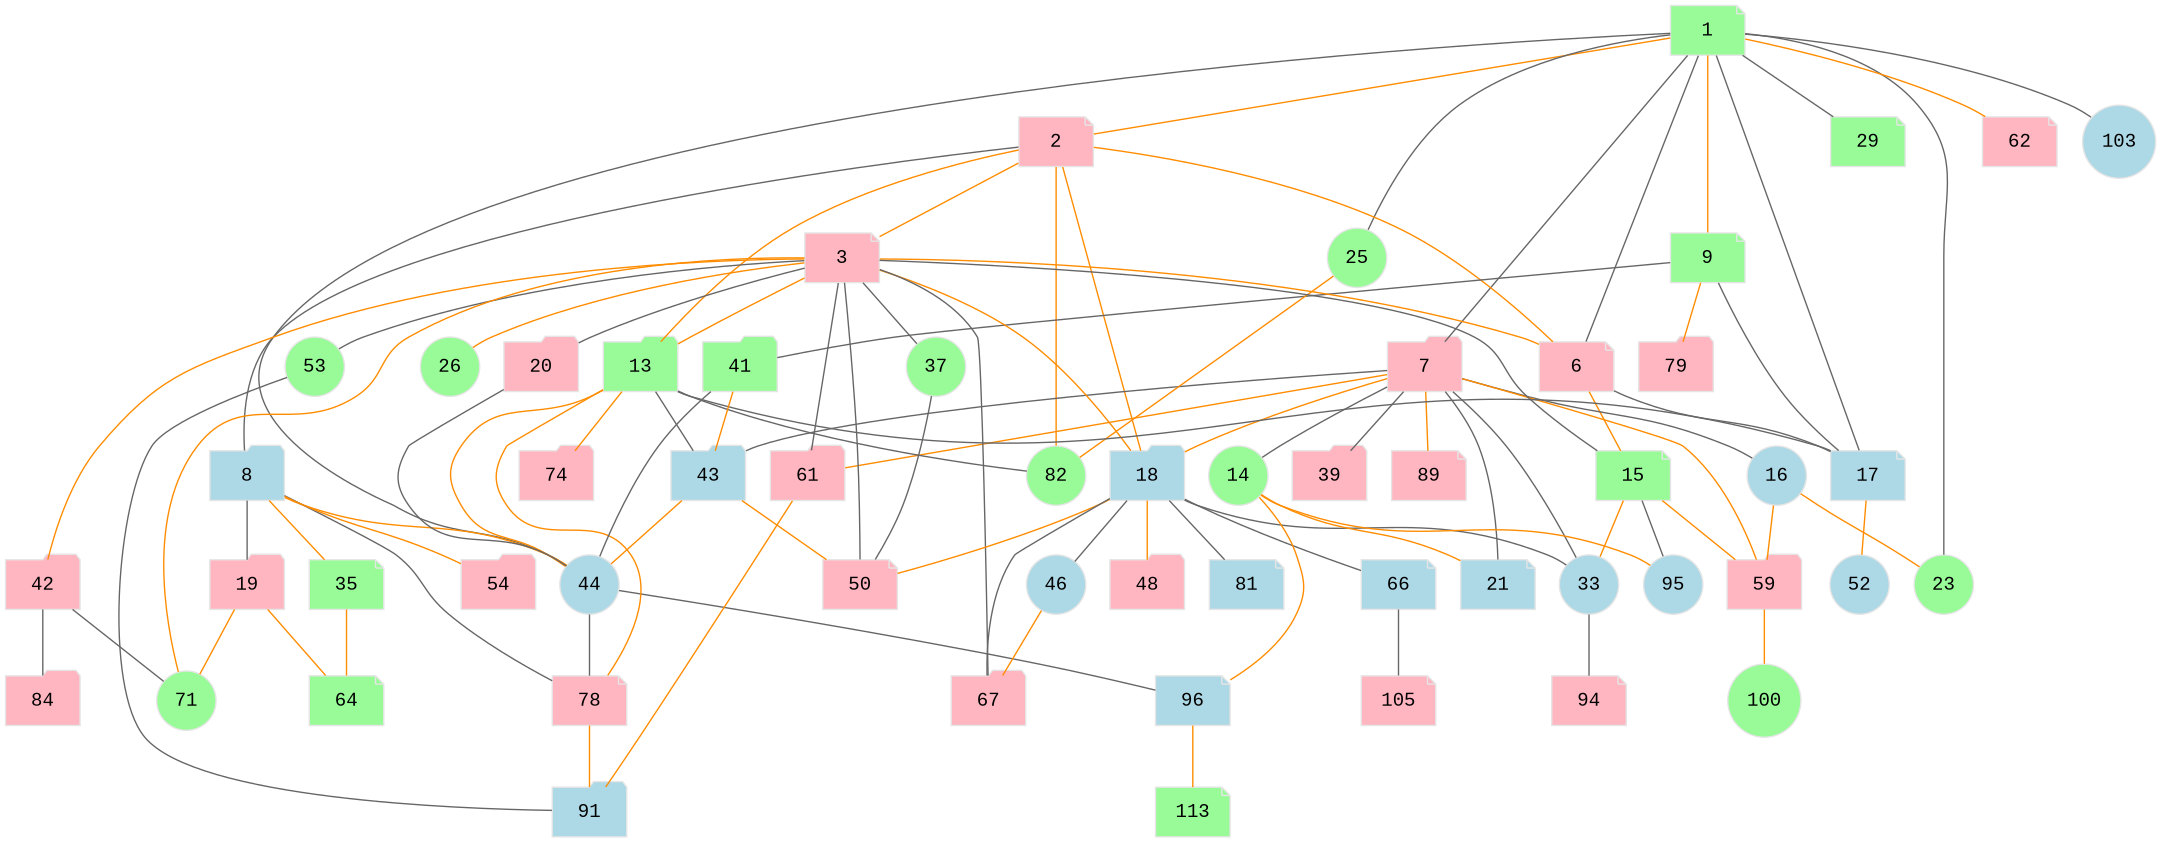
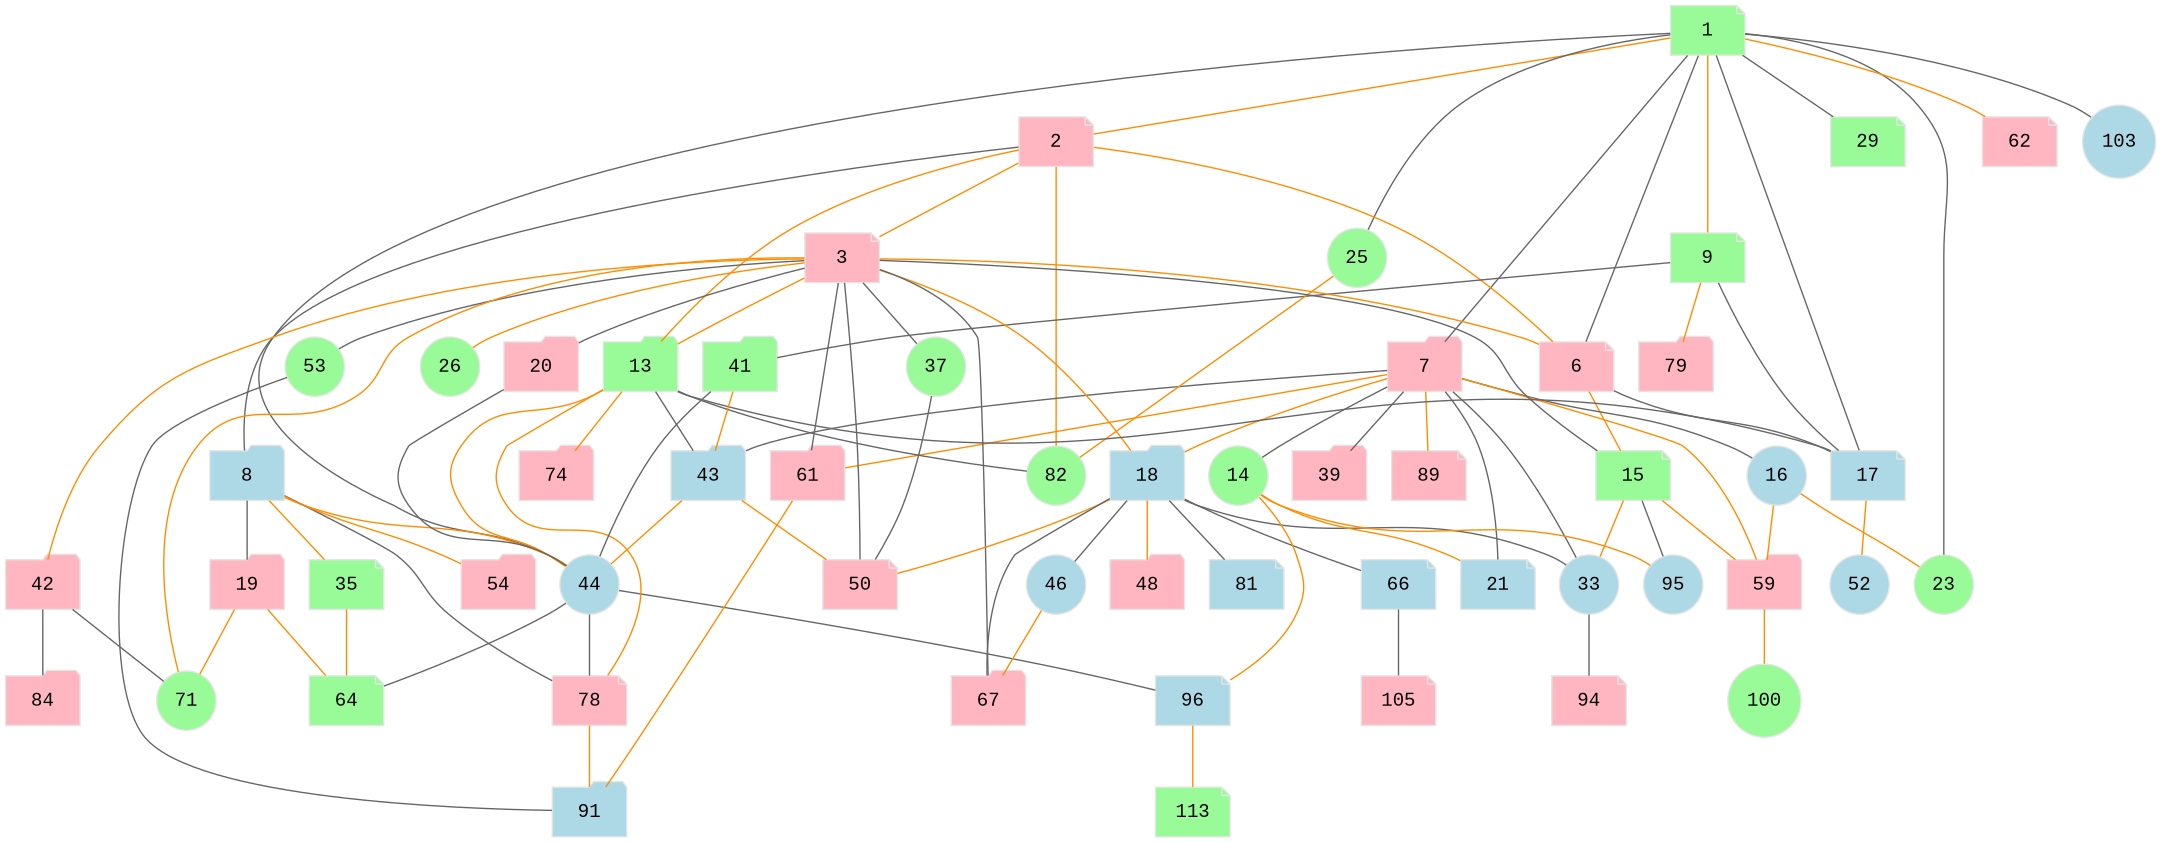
(1100, 302) -> none
none -> (477, 649)
